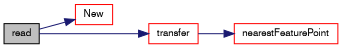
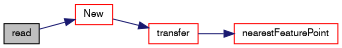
(89, 34) -> (126, 22)
